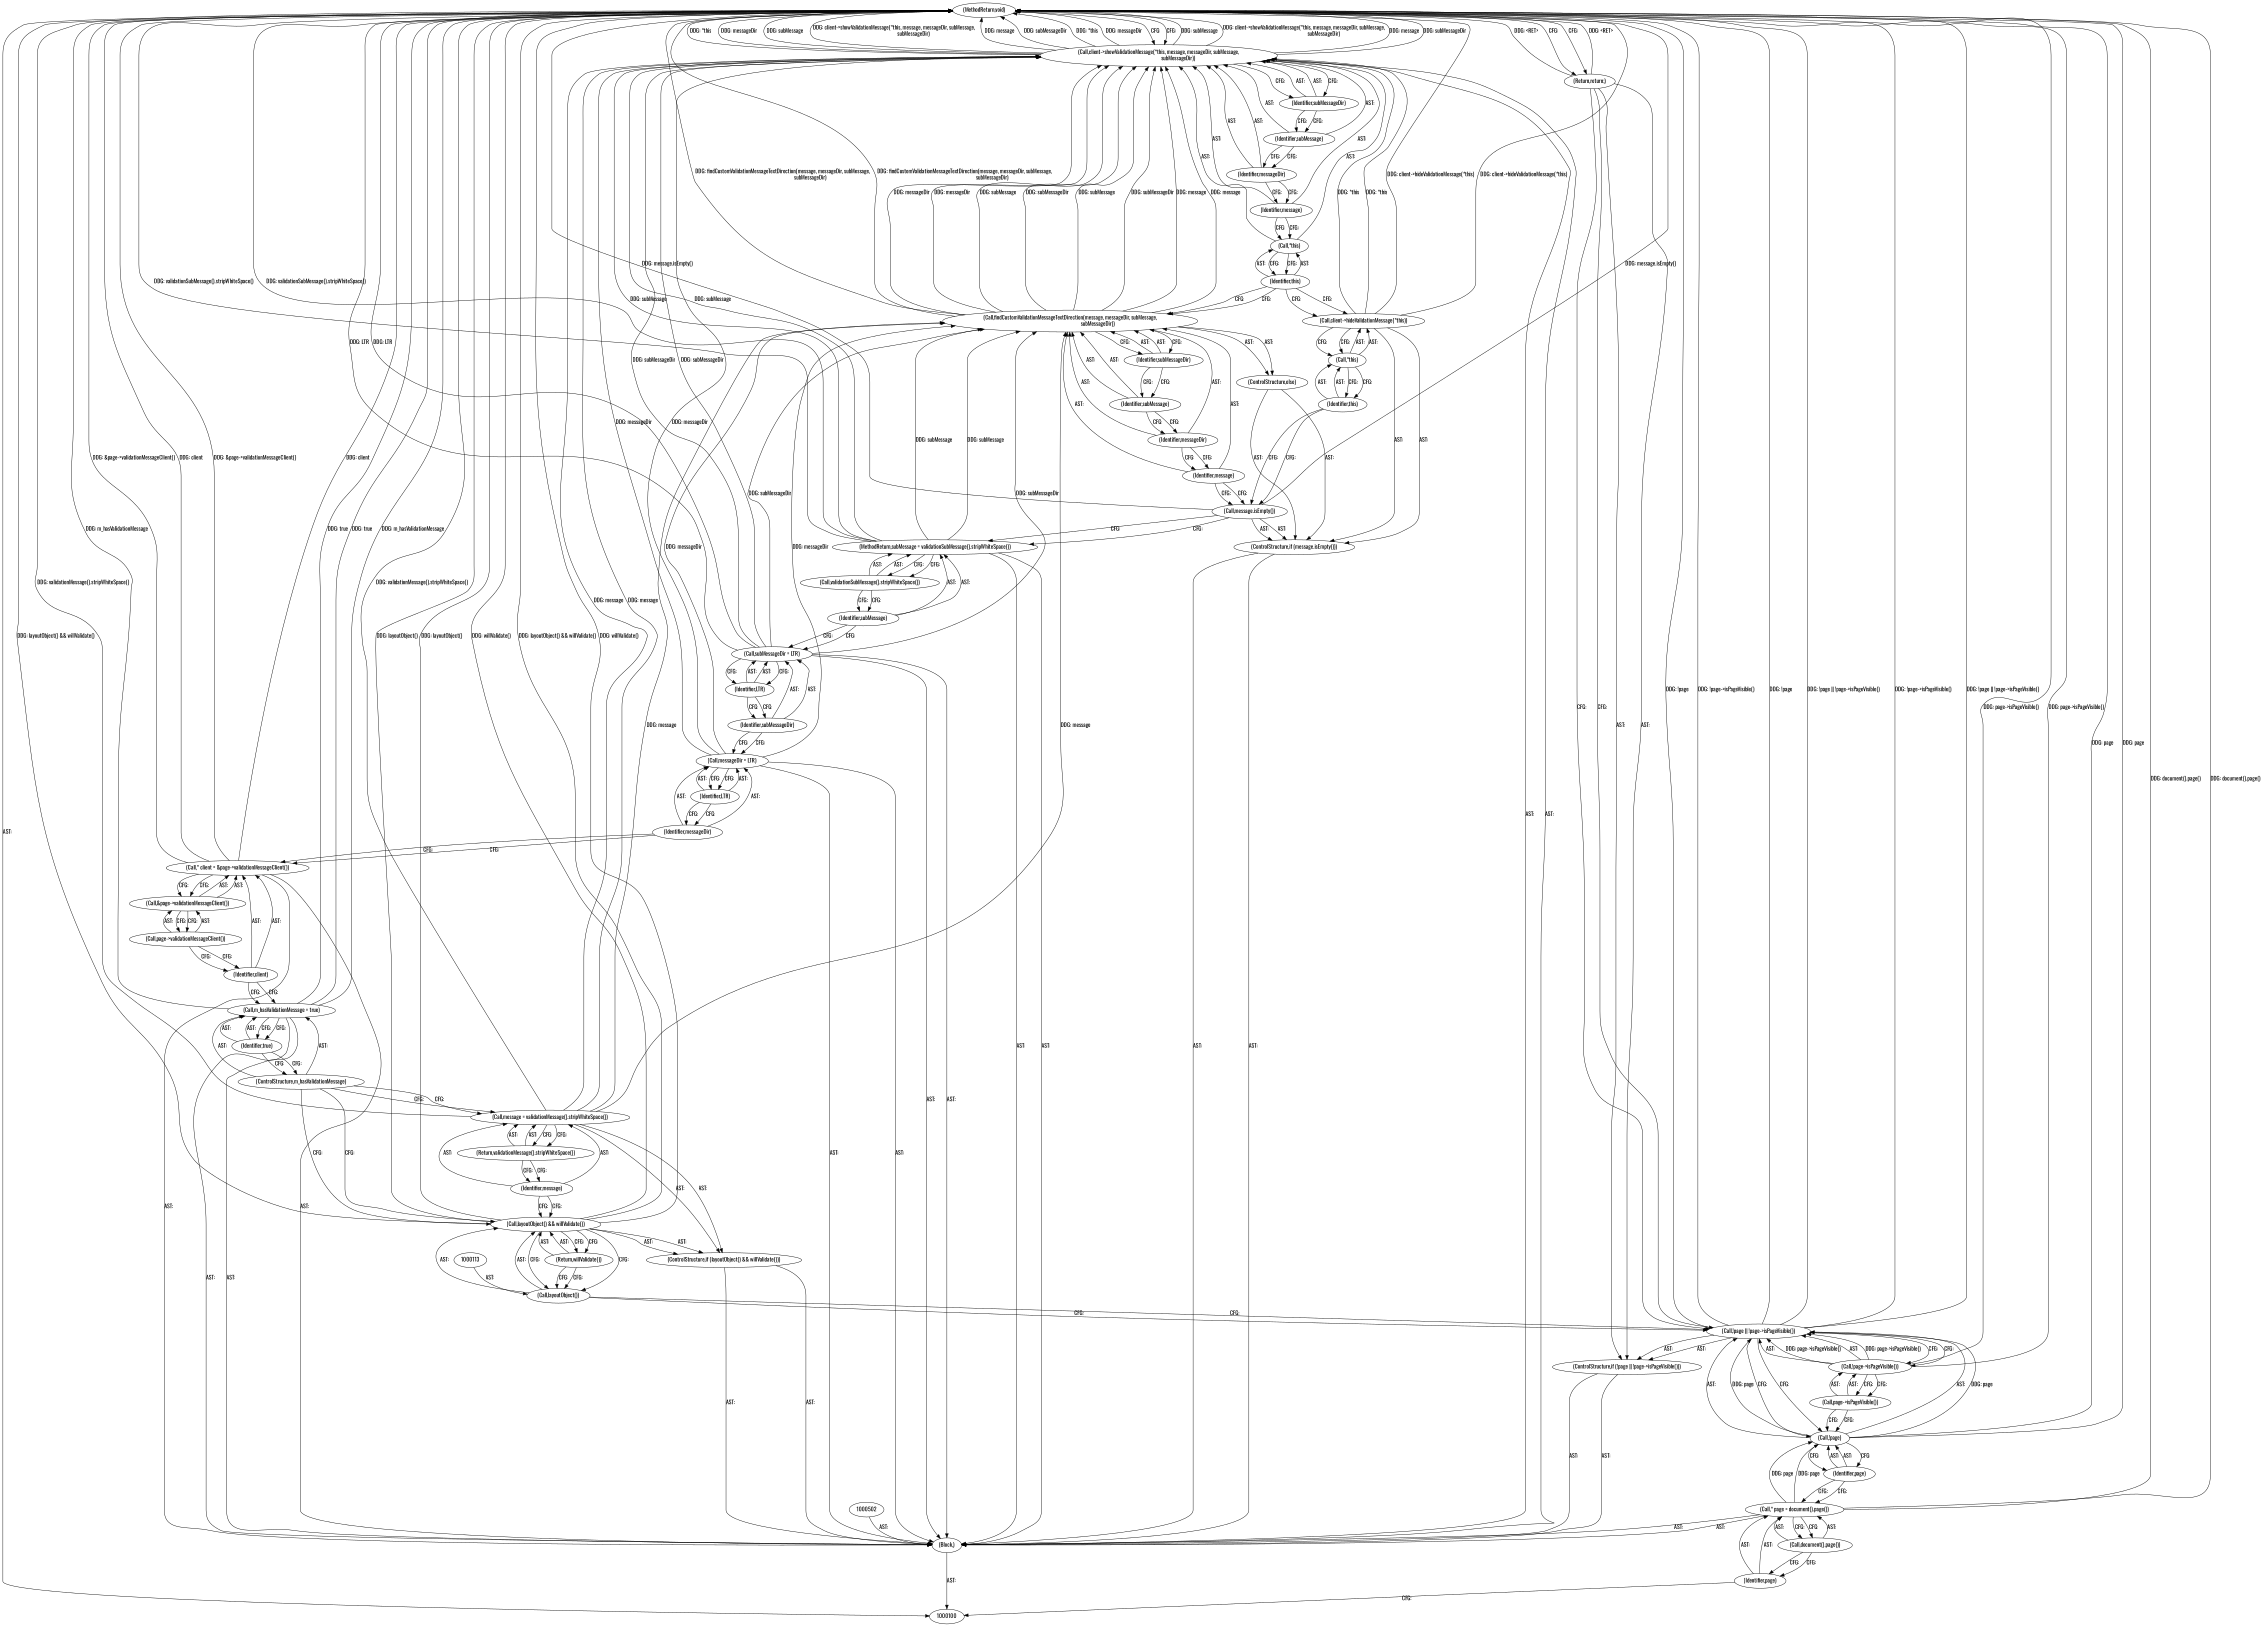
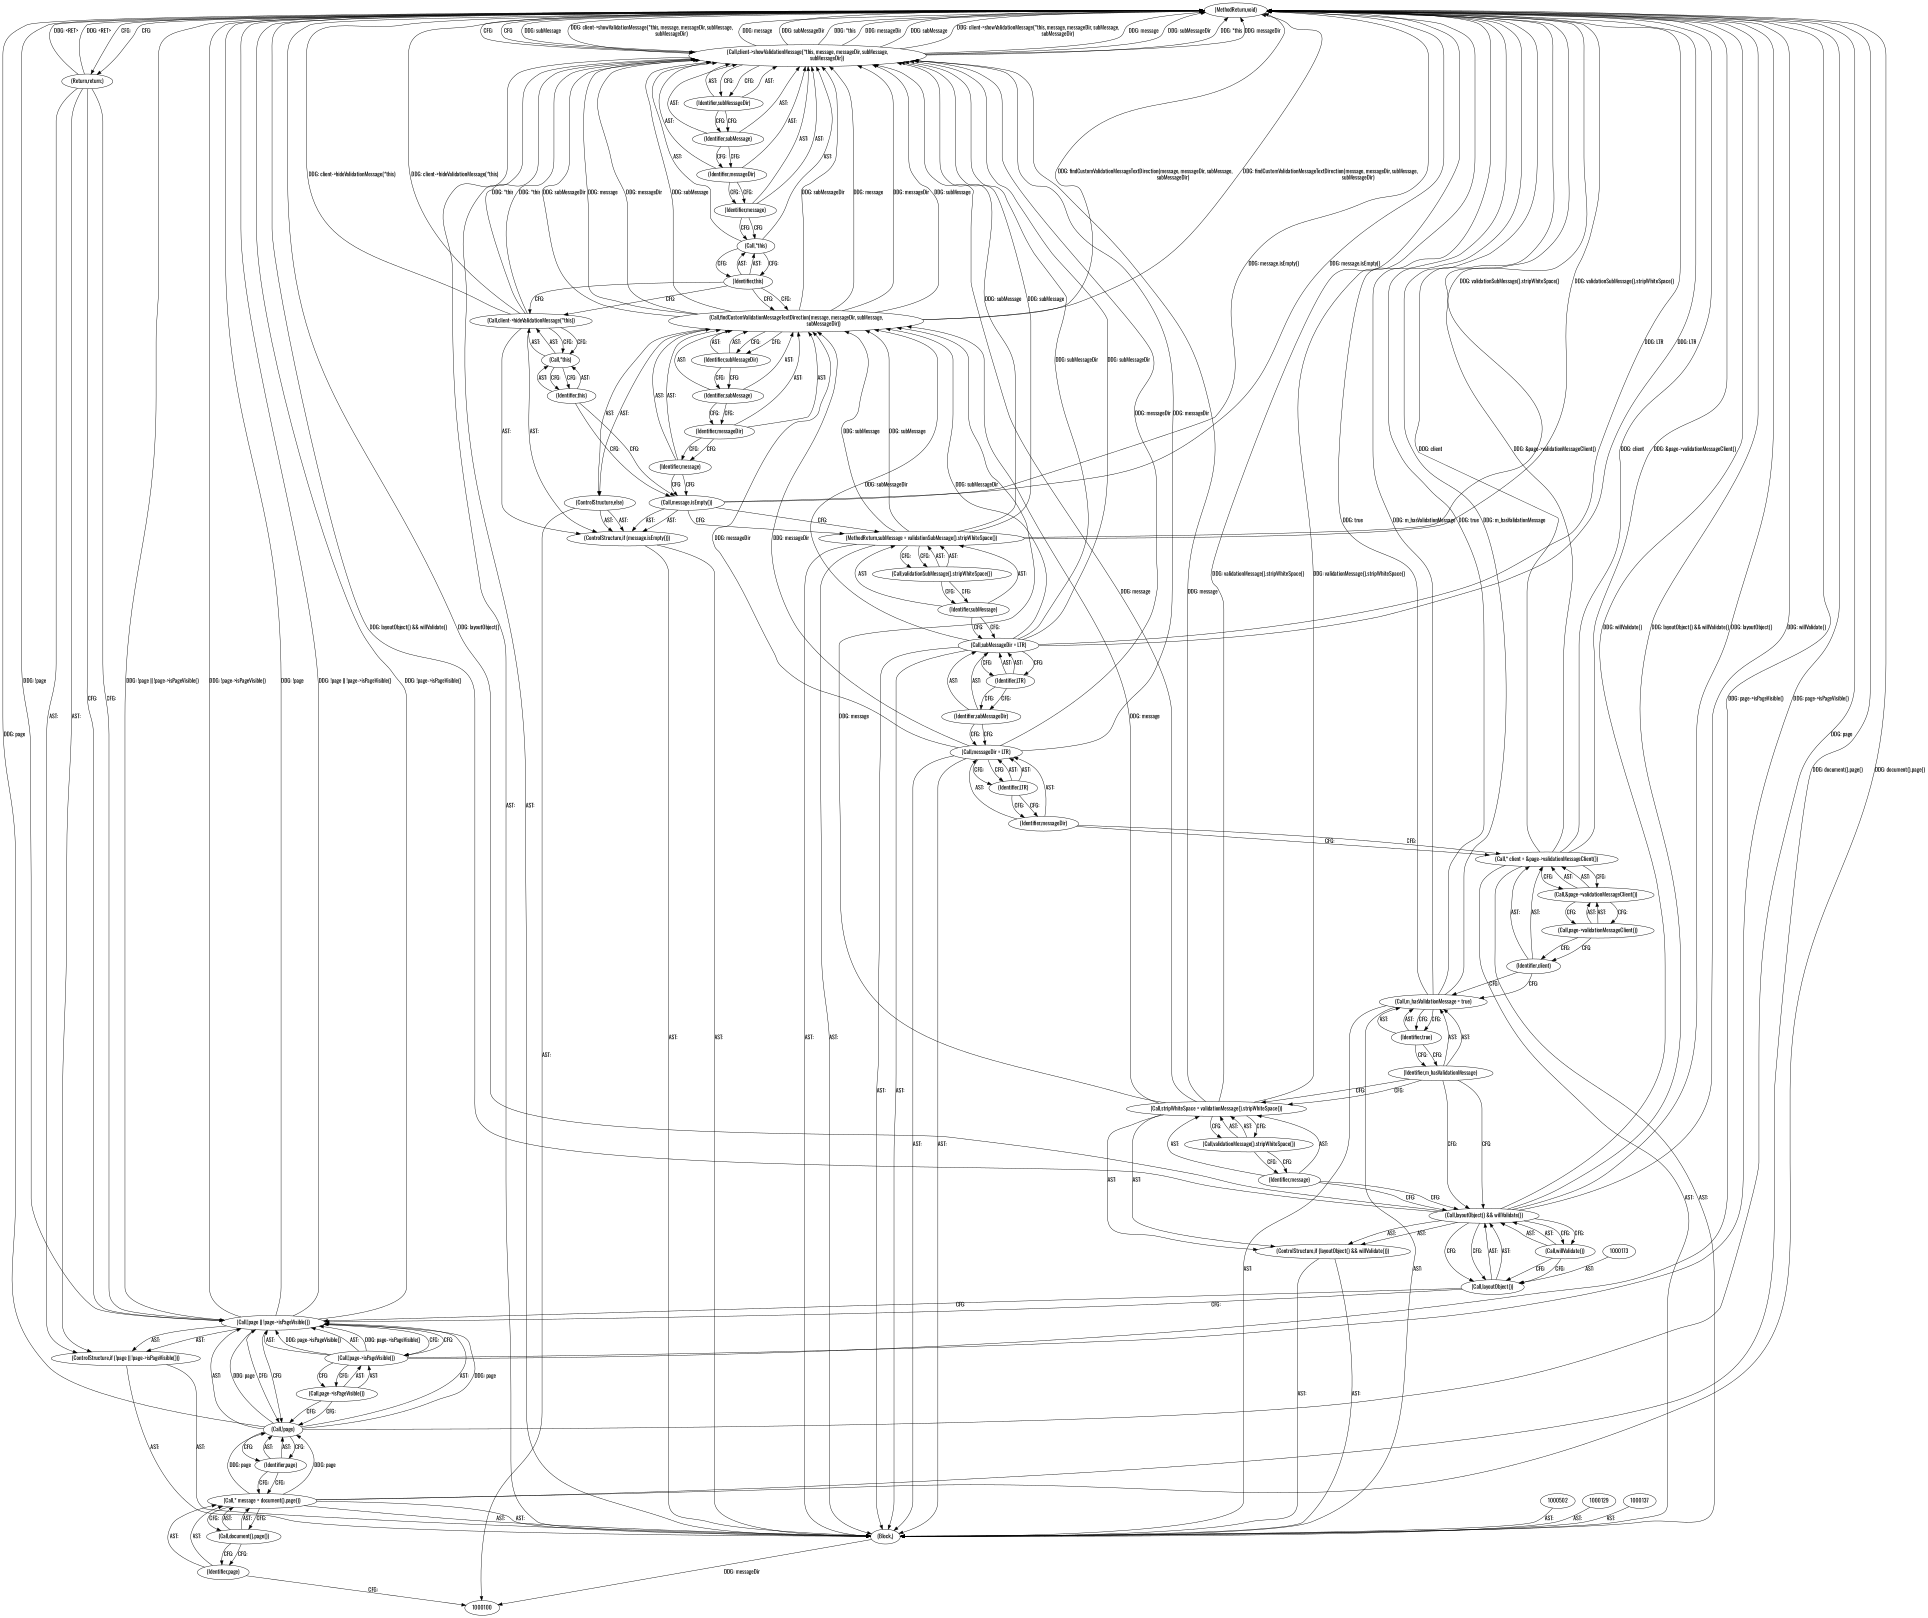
(3, 796) -> (542, 1052)
(301, 1082) -> (1441, 1073)
(550, 1118) -> (1216, 1109)
(526, 1153) -> (1249, 1145)
(470, 1260) -> (1619, 1251)
(579, 1260) -> (1565, 1251)
none -> (1599, 1501)
none -> (1640, 1501)
(1795, 1510) -> (262, 1501)
(952, 1581) -> (742, 1572)
